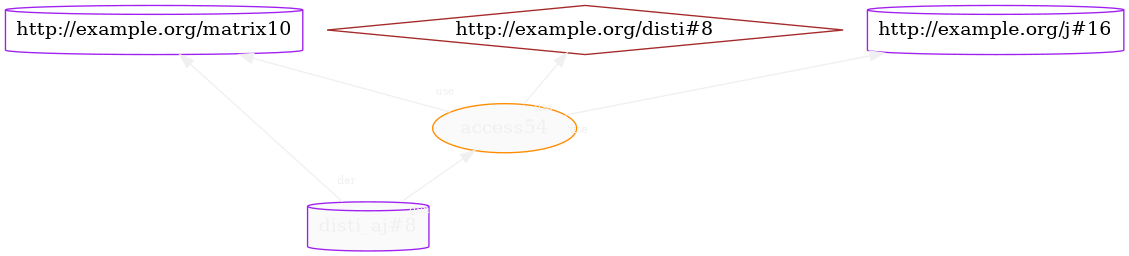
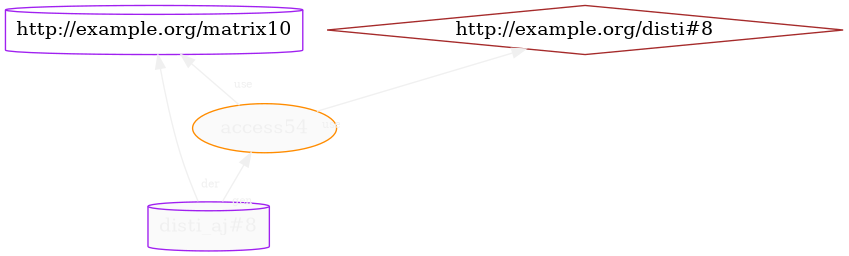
(996, 30) -> none
